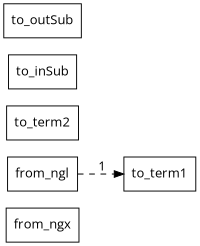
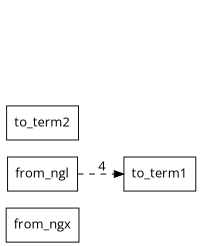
(43, 21) -> none
(43, 72) -> none
(103, 167) -> (103, 167)
